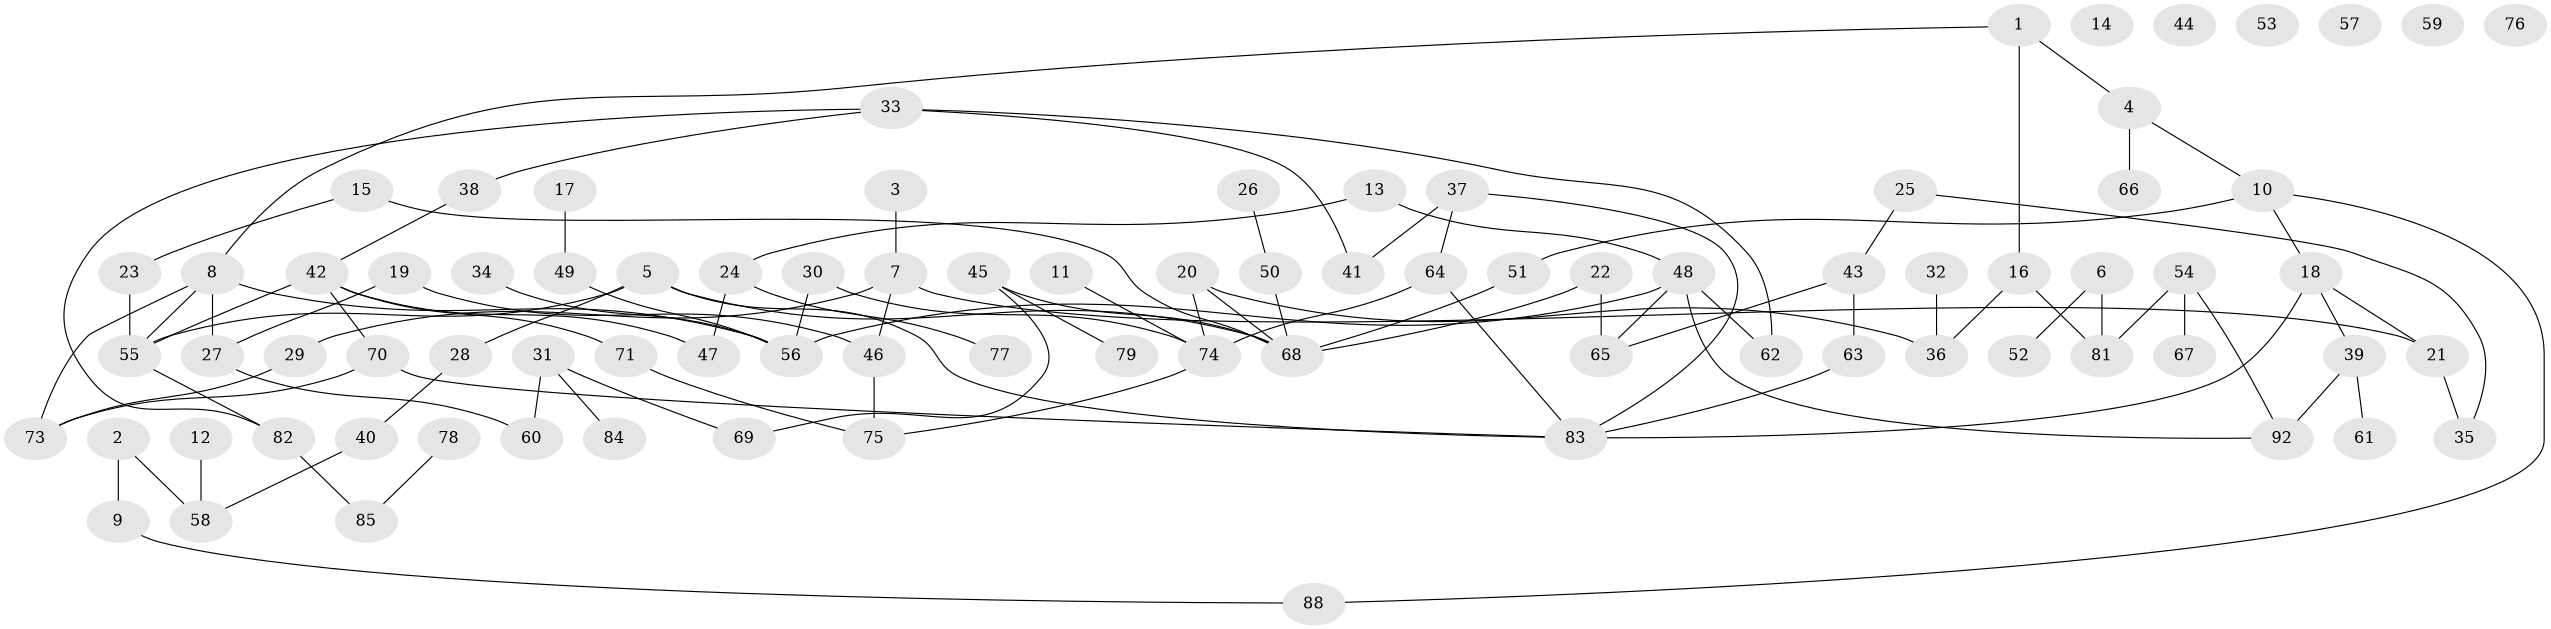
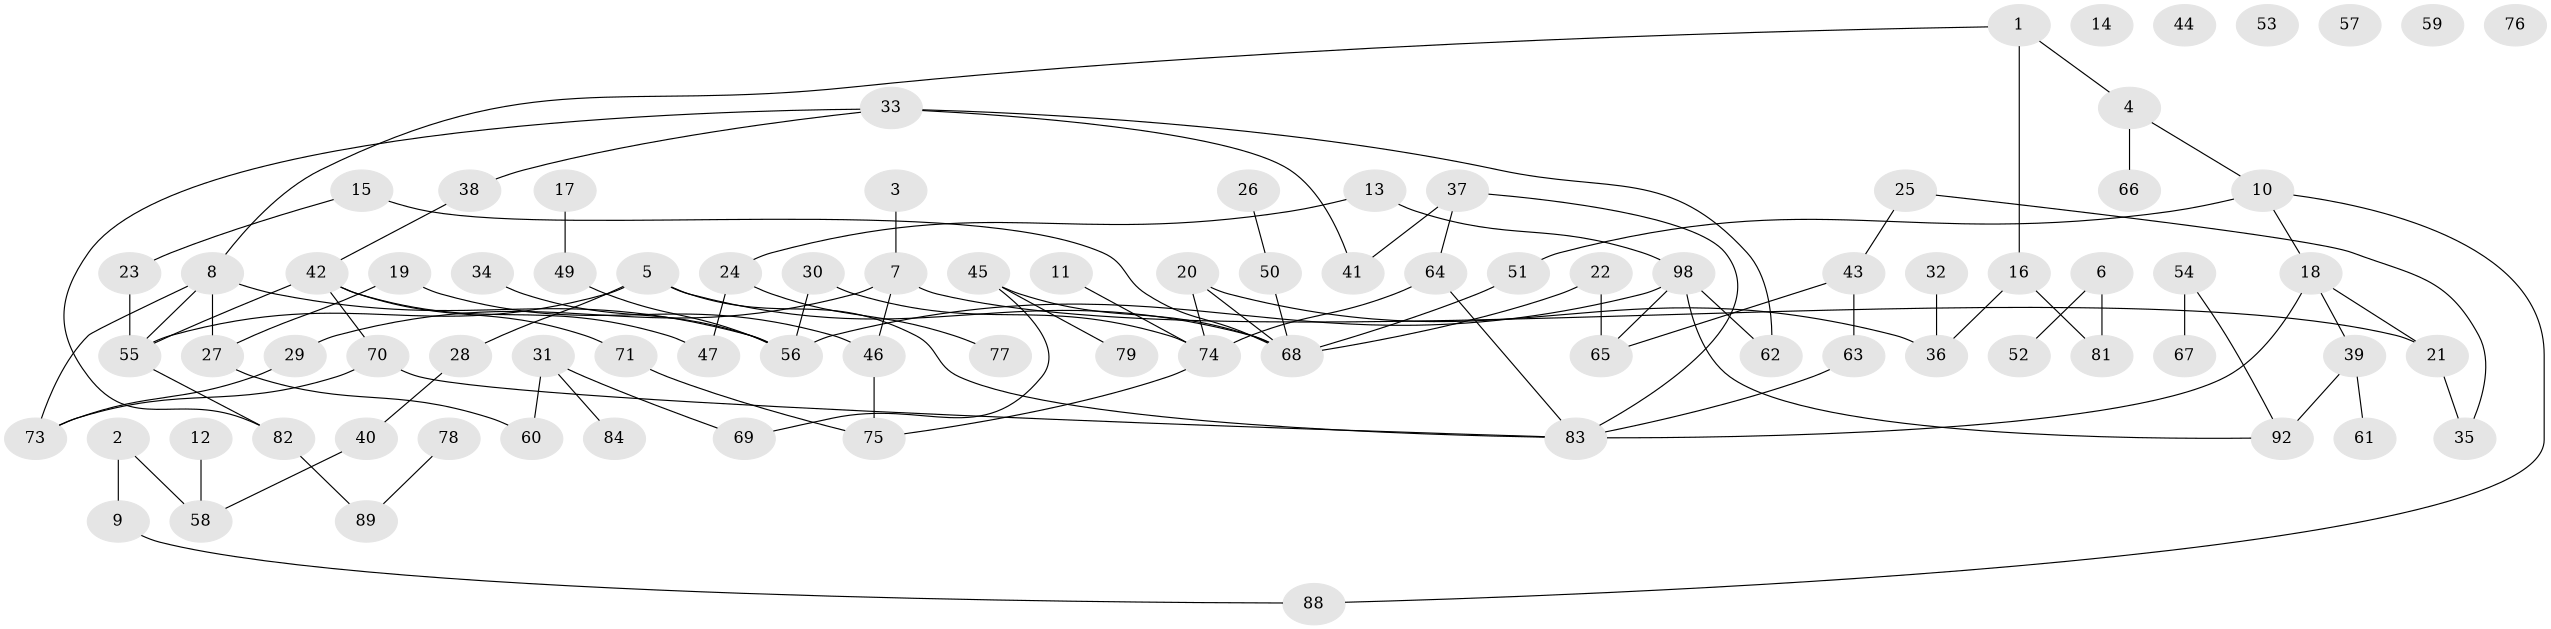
(1684, 273) -> (1684, 273)
(2140, 318) -> none
(366, 521) -> (366, 521)
